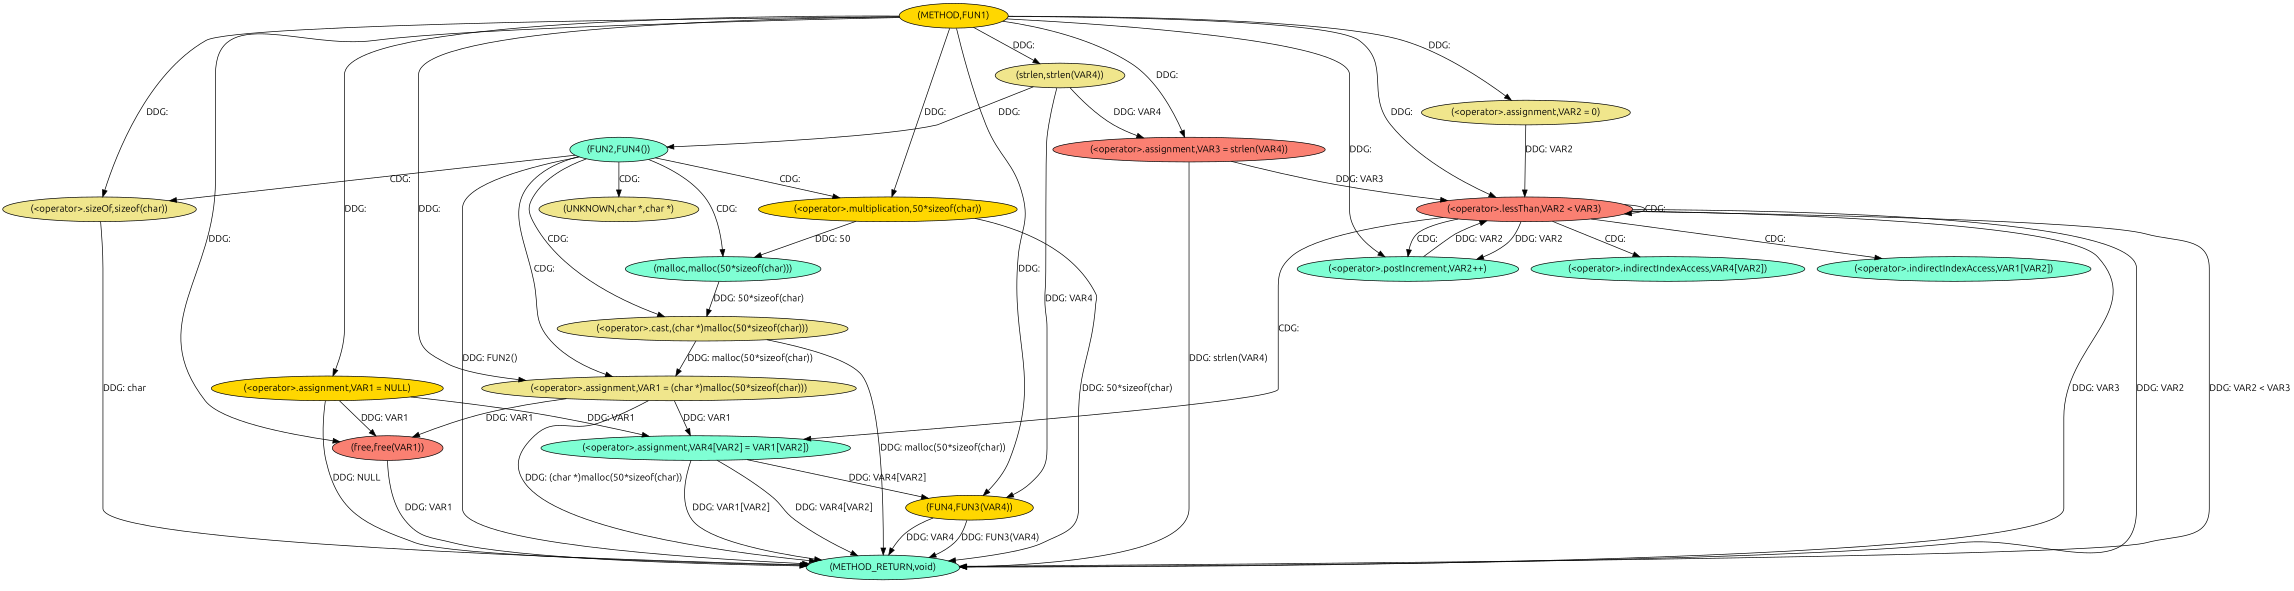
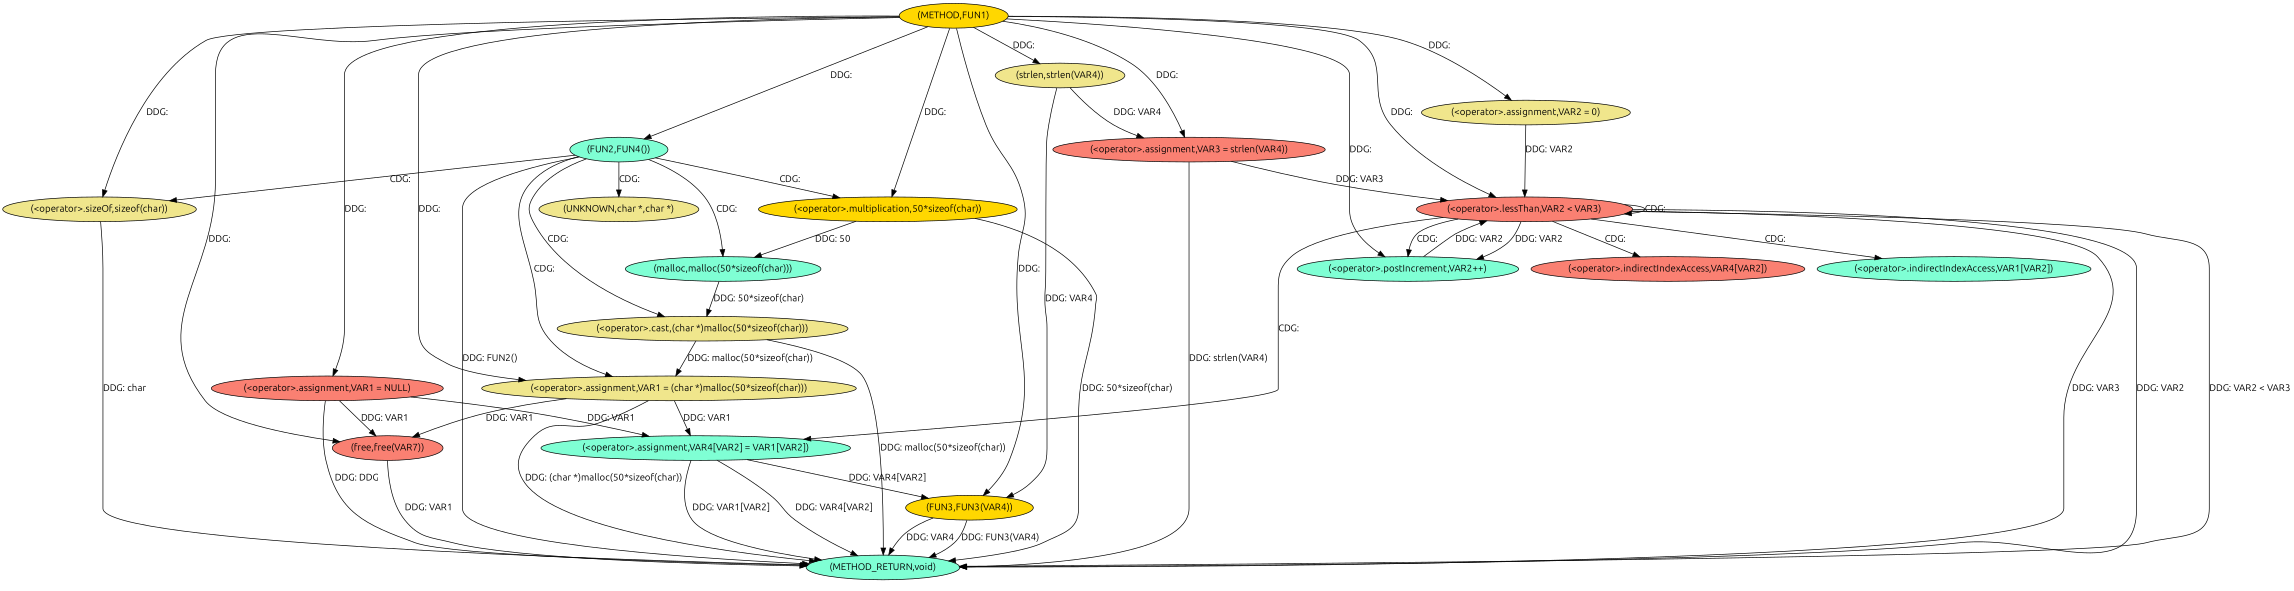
(857, 135) -> (789, 82)
(1668, 269) -> (1668, 269)
(327, 388) -> (327, 388)
(388, 448) -> (388, 448)
(357, 478) -> (357, 478)
(969, 508) -> (969, 508)
